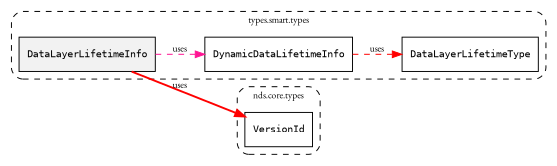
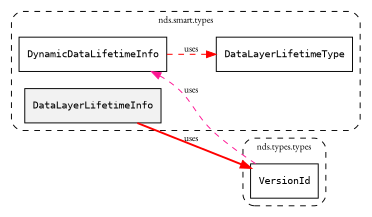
(279, 20) -> (186, 20)
(175, 54) -> (205, 123)
(279, 96) -> (284, 147)
